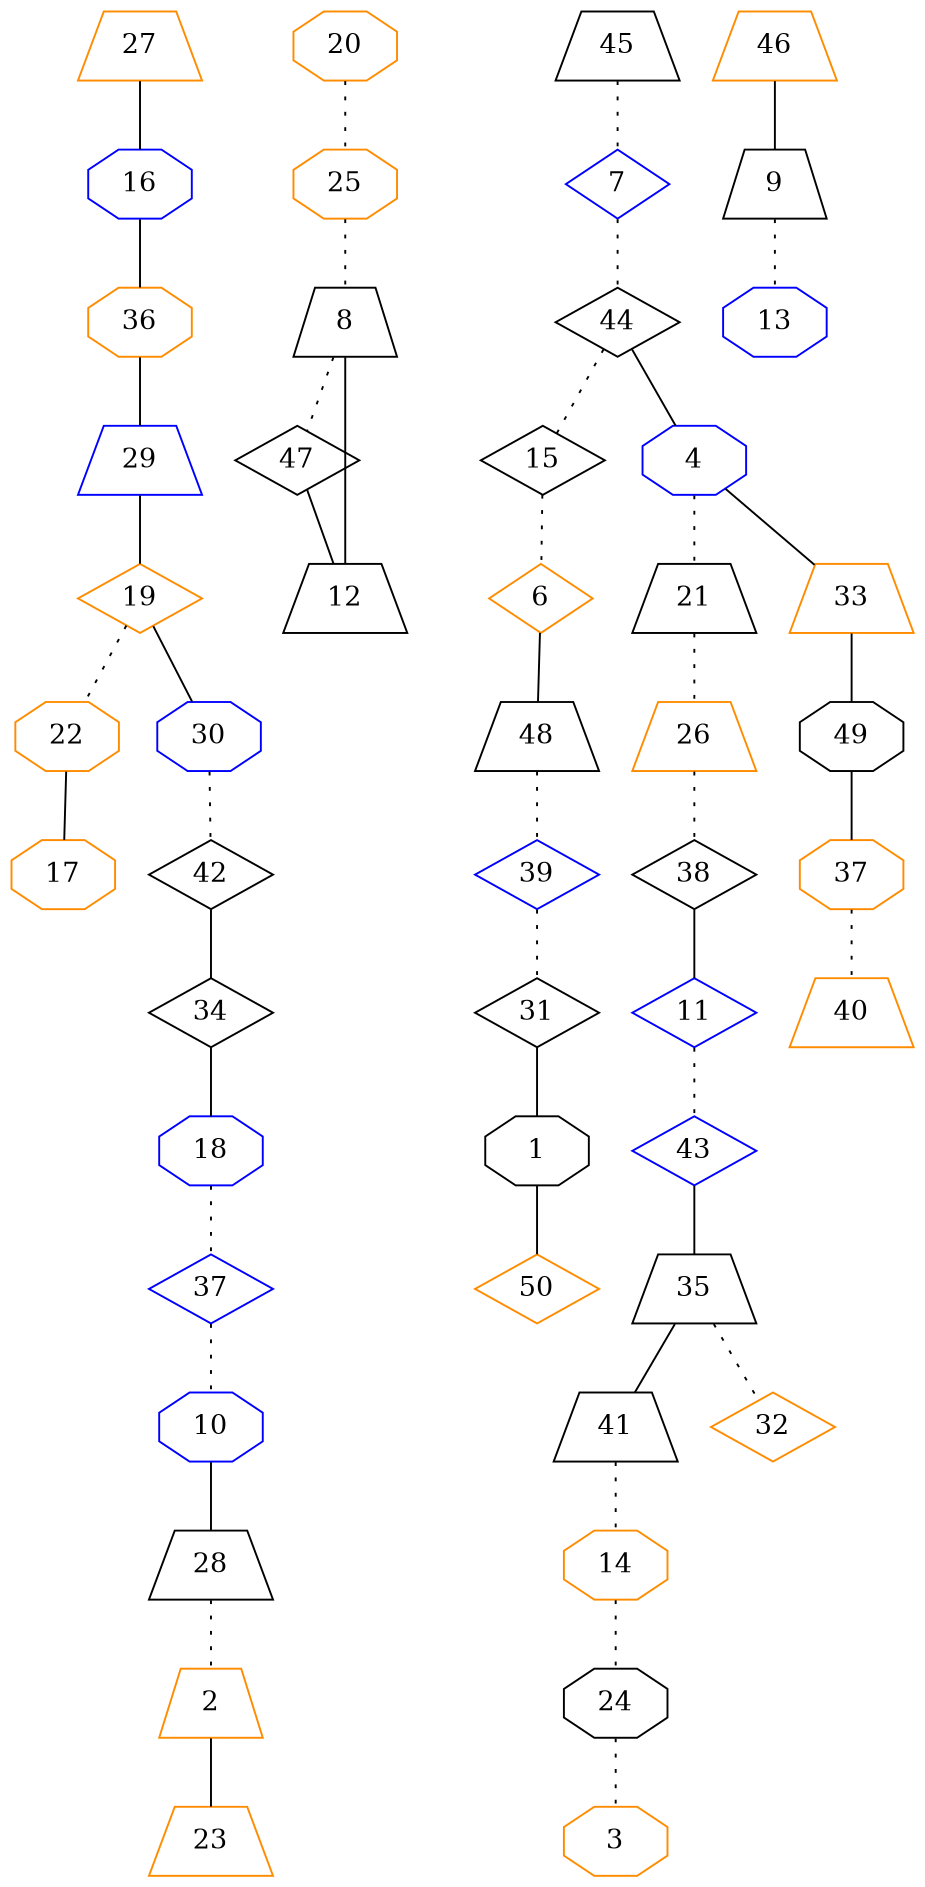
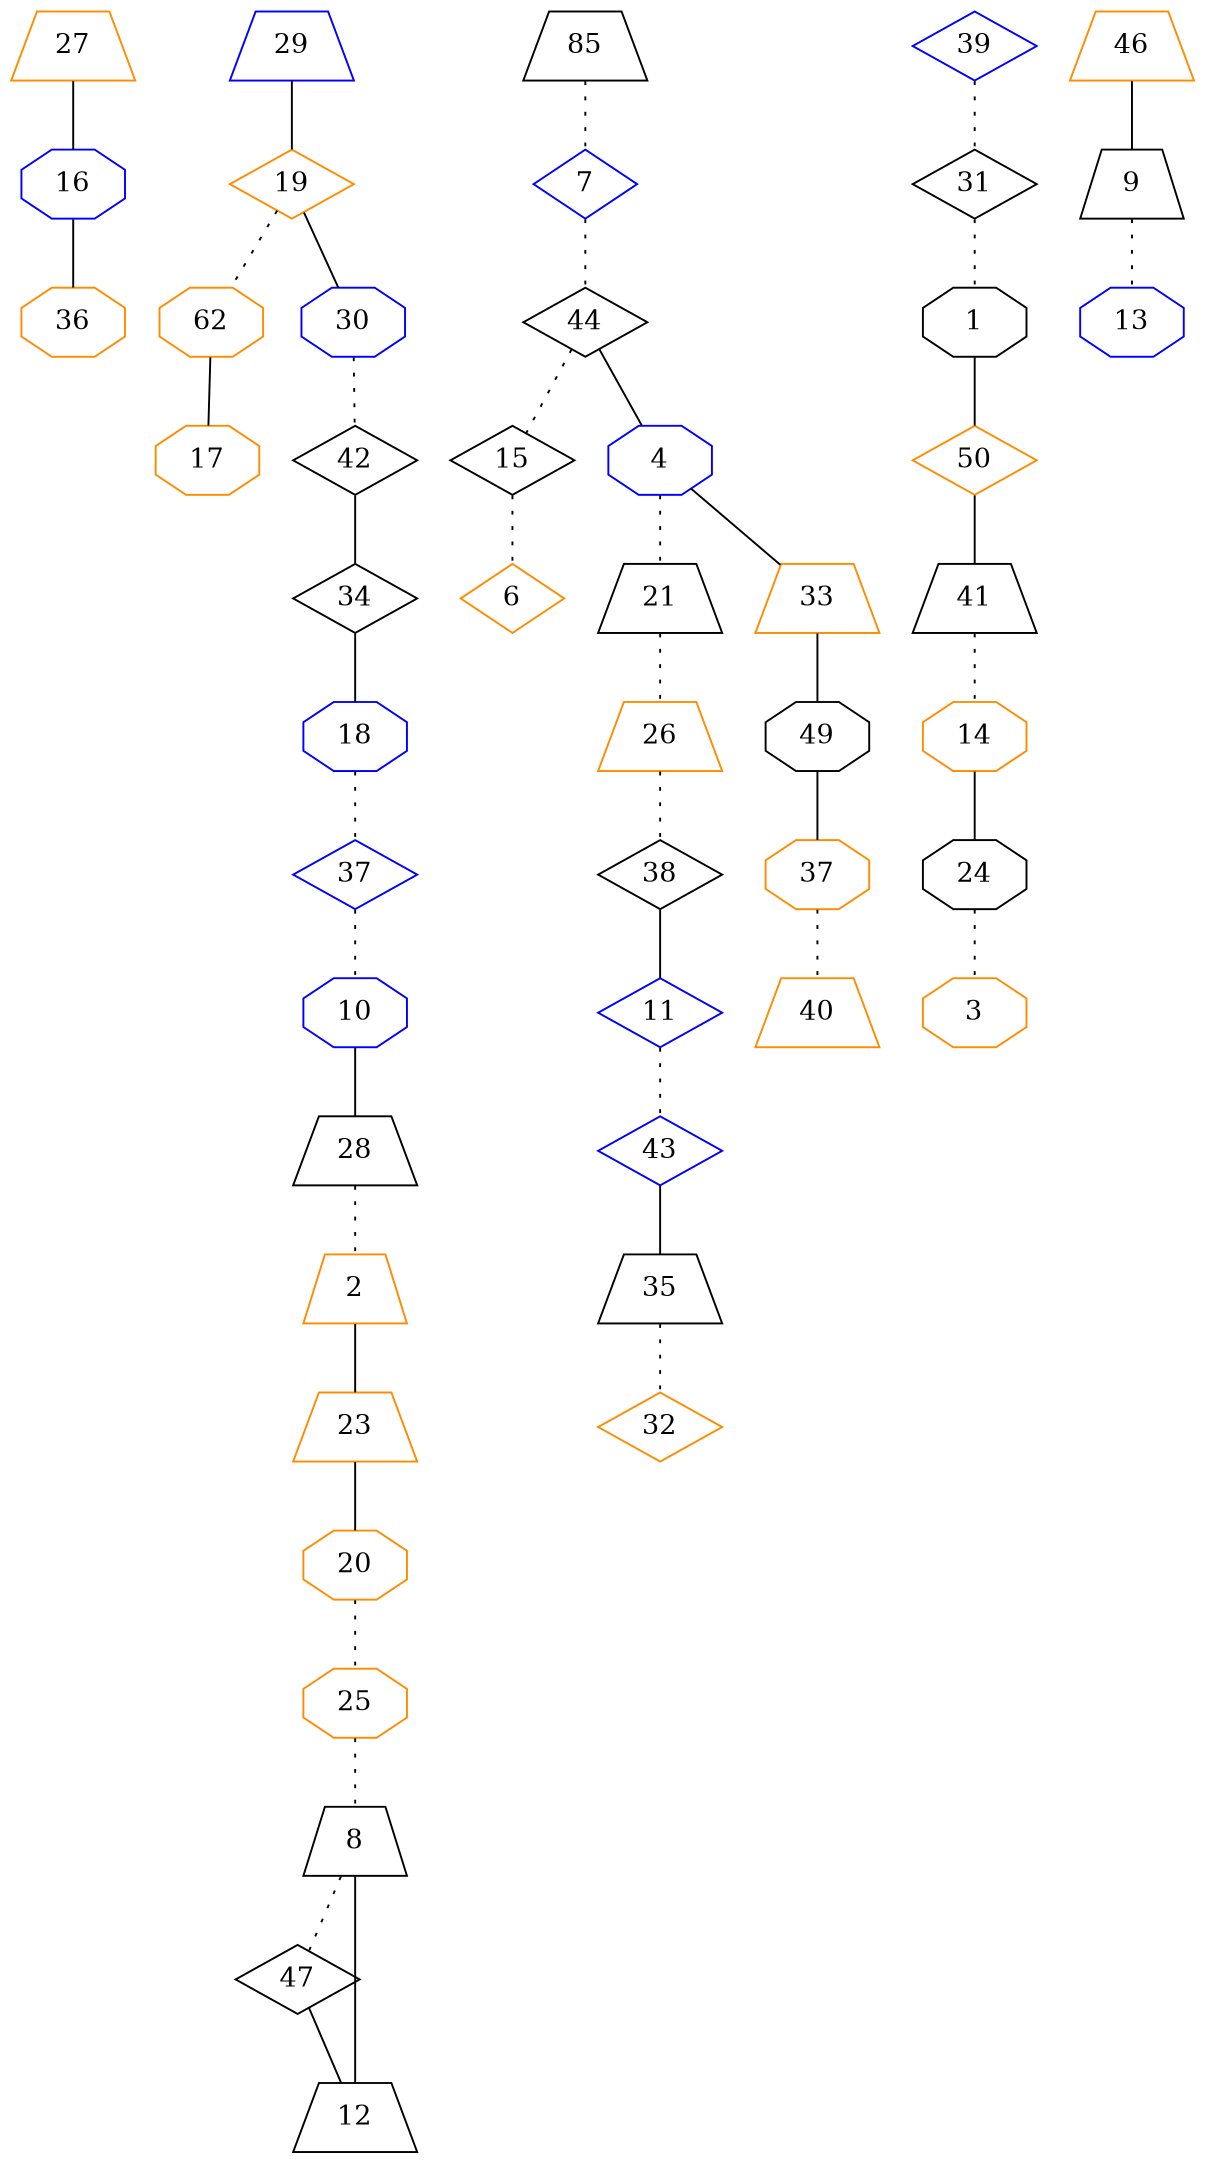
(618, 46) -> (585, 46)
(140, 391) -> none
(67, 737) -> (211, 322)
(537, 737) -> none
(537, 1082) -> (975, 253)
(655, 1358) -> (975, 530)
none -> (355, 1496)
(616, 1634) -> (975, 806)
